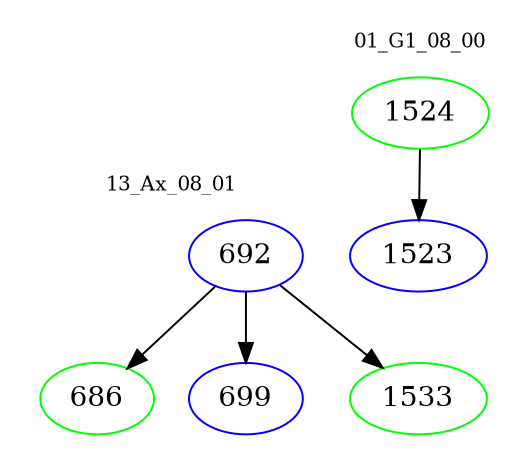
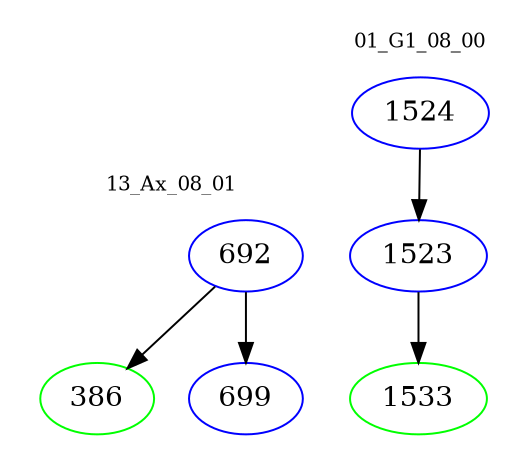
(420, 113) -> (420, 113)
(306, 306) -> (418, 318)
(97, 399) -> (97, 399)
